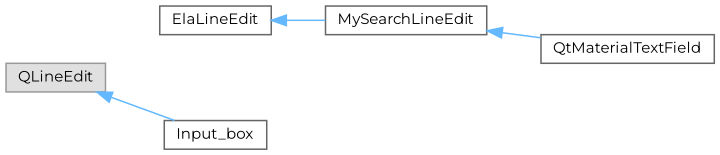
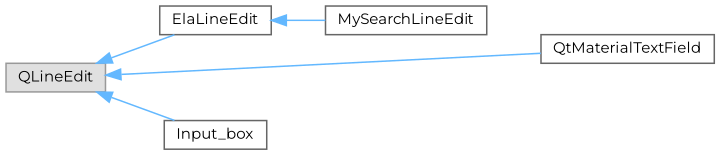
(521, 35) -> (331, 64)
none -> (143, 46)
